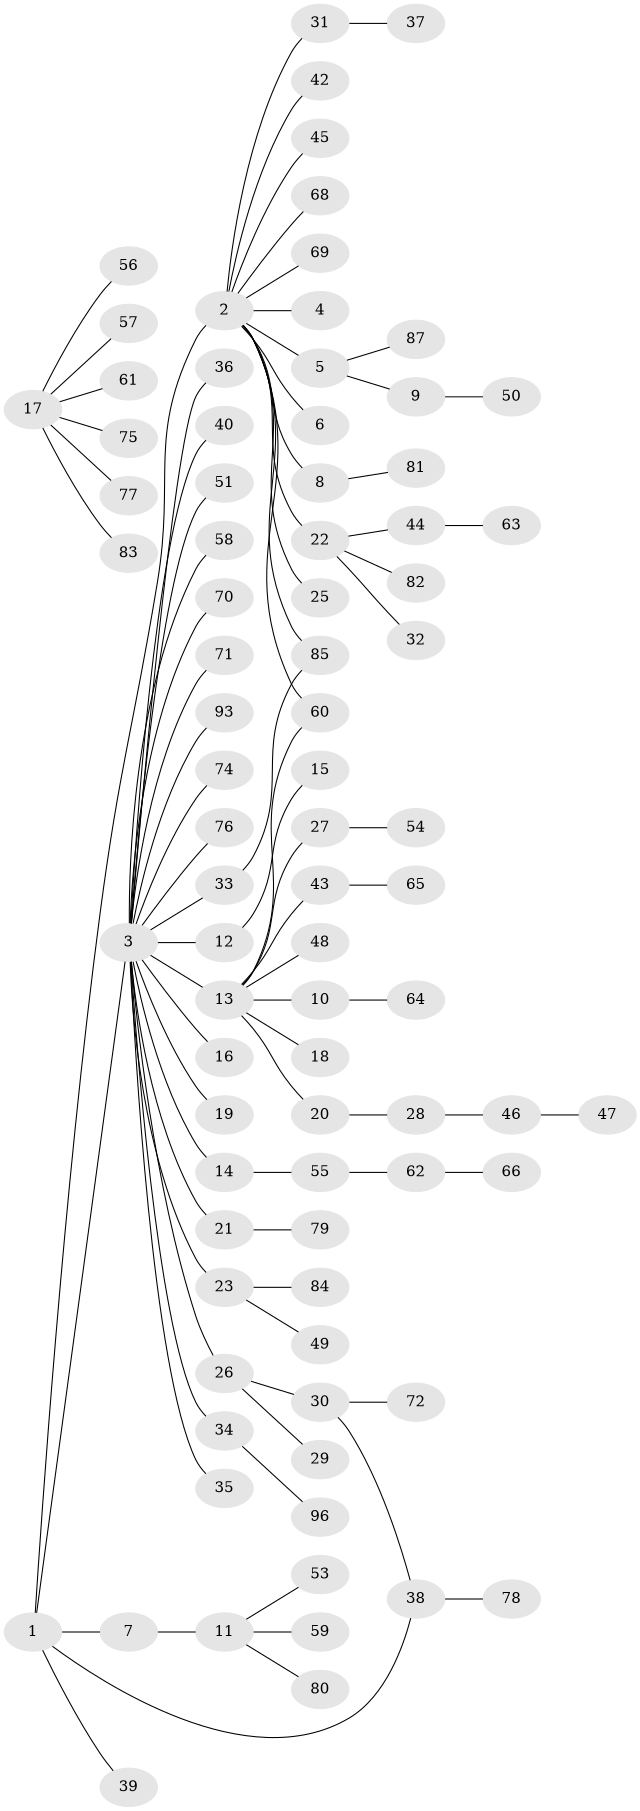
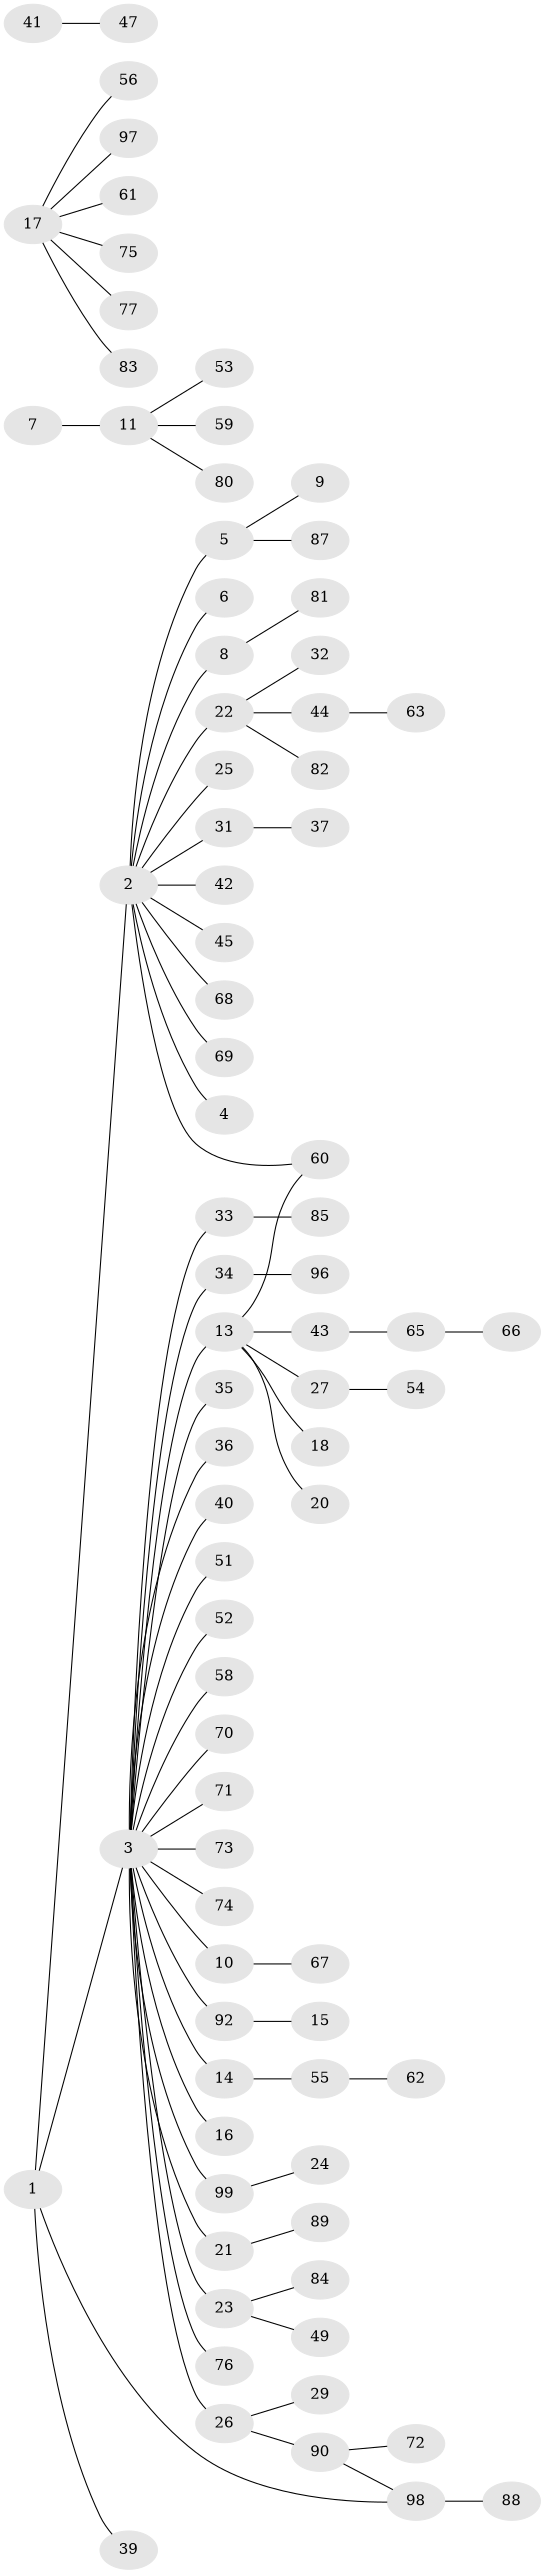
(129, 323) -> (129, 138)
(512, 397) -> none
(272, 483) -> none
(224, 713) -> (224, 1849)
(224, 943) -> (224, 2021)
(320, 943) -> none
(273, 1000) -> (174, 1908)
(416, 1000) -> (320, 1964)
(224, 1115) -> (224, 2194)
(416, 1115) -> none
(512, 1115) -> (33, 23)
(464, 1172) -> (464, 1332)
(320, 1230) -> (320, 2222)
(320, 1402) -> (320, 2452)
(416, 1599) -> (416, 2501)
(512, 1599) -> (512, 2501)
none -> (224, 1619)
(81, 1632) -> none
none -> (320, 2165)
